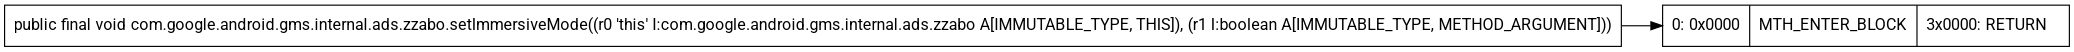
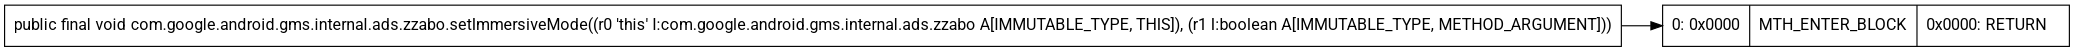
(1993, 25) -> (1993, 25)
